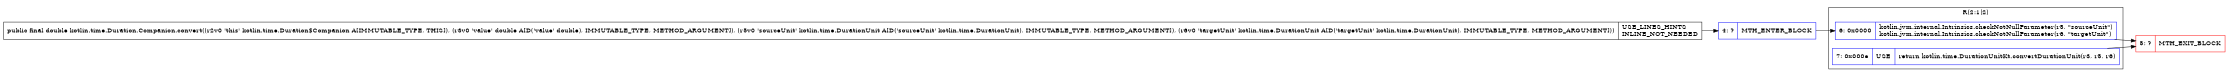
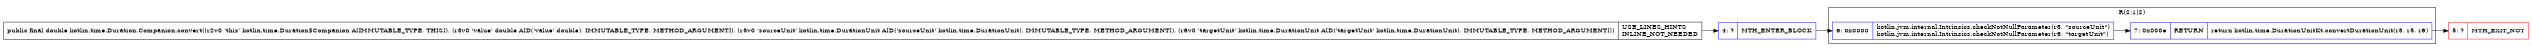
(2120, 40) -> (2120, 31)
(2190, 43) -> (2498, 31)
(1884, 56) -> (2189, 31)
